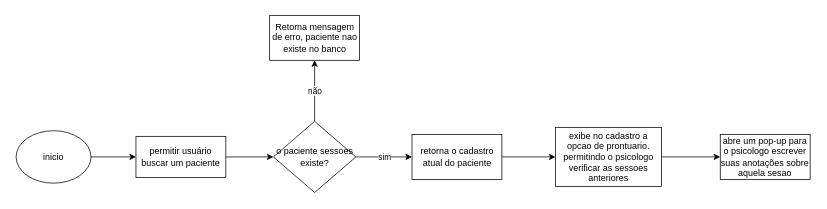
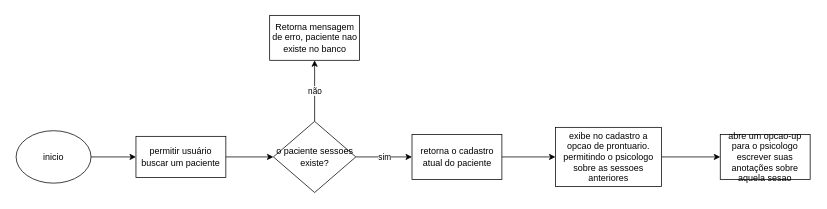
(609, 157) -> (609, 157)
(765, 157) -> (765, 157)
